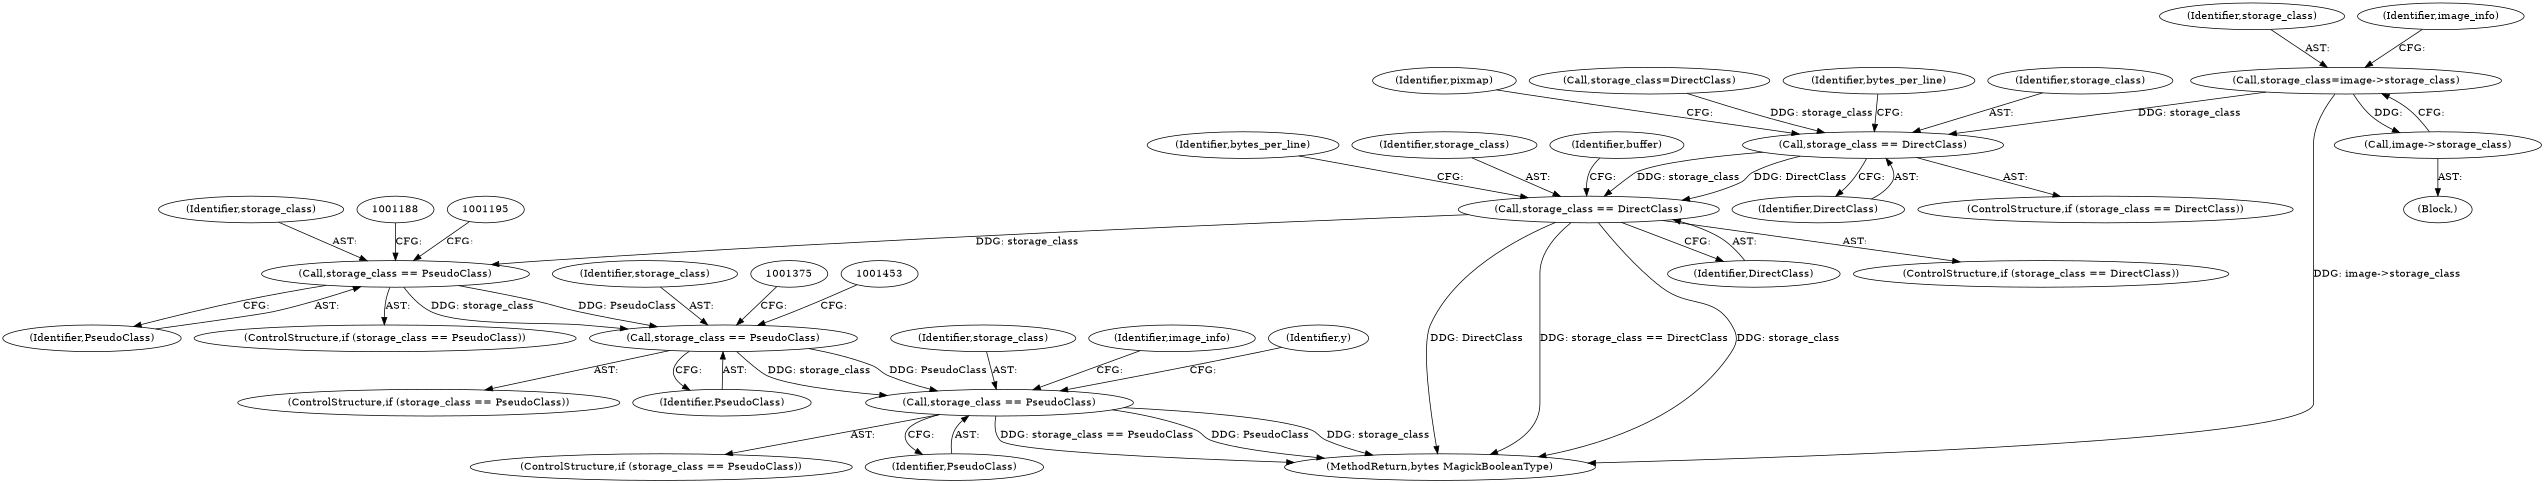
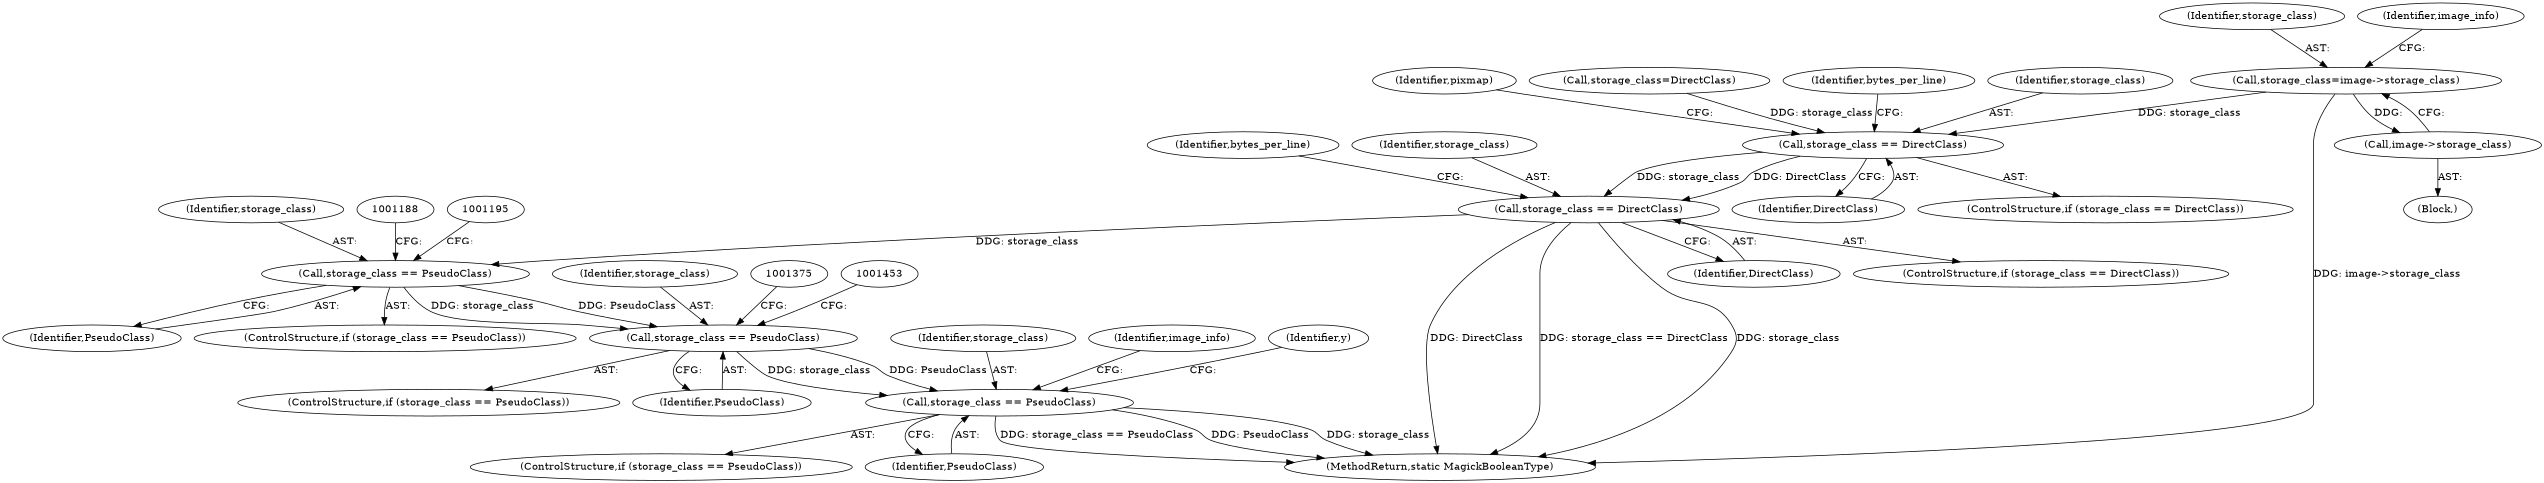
(1617, 145) -> none
(1440, 467) -> (1440, 467)
